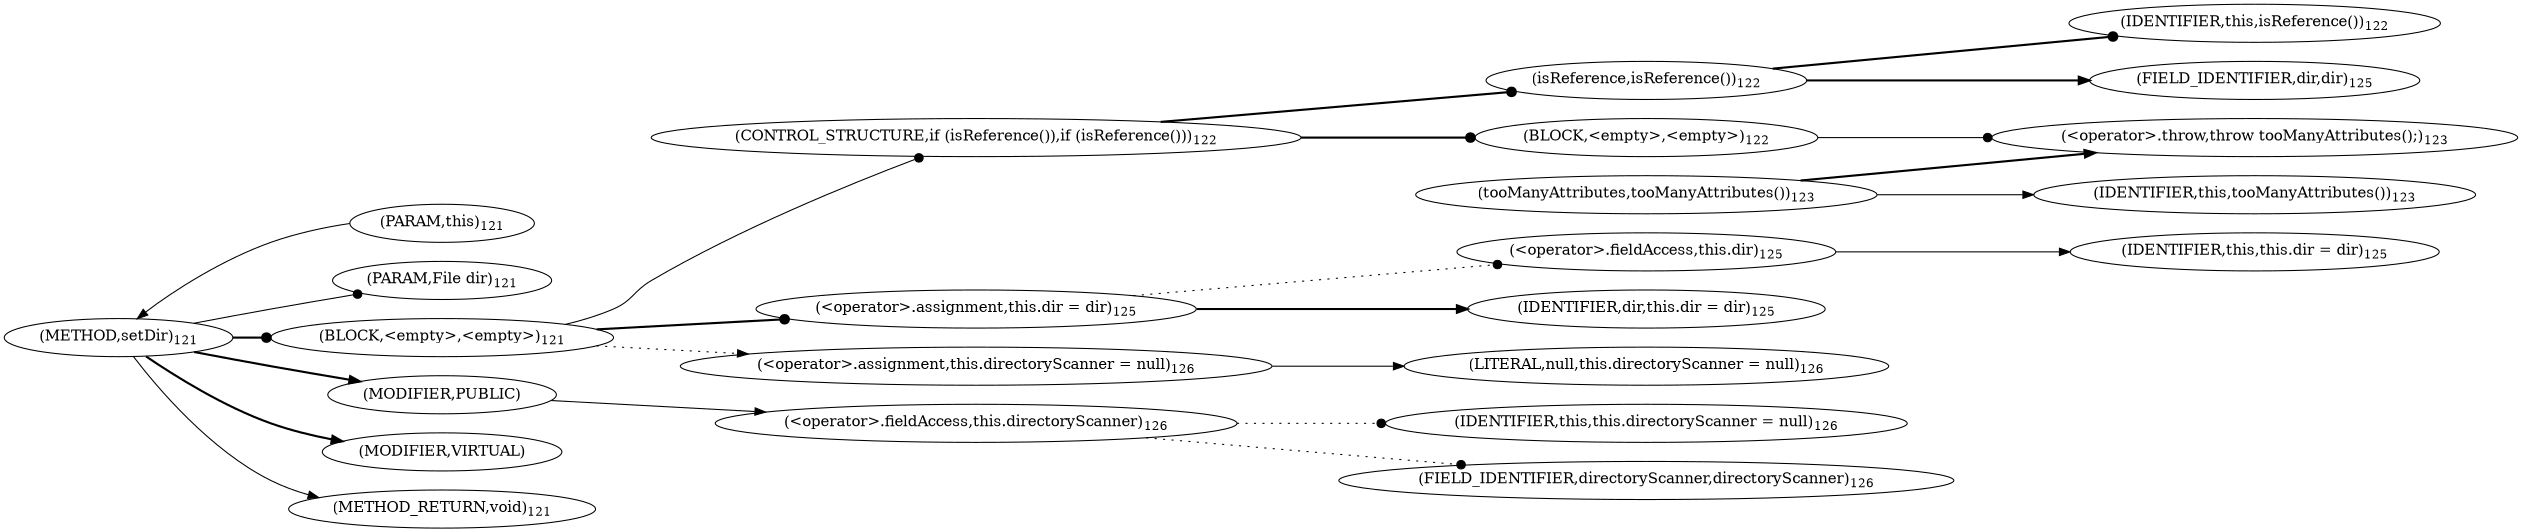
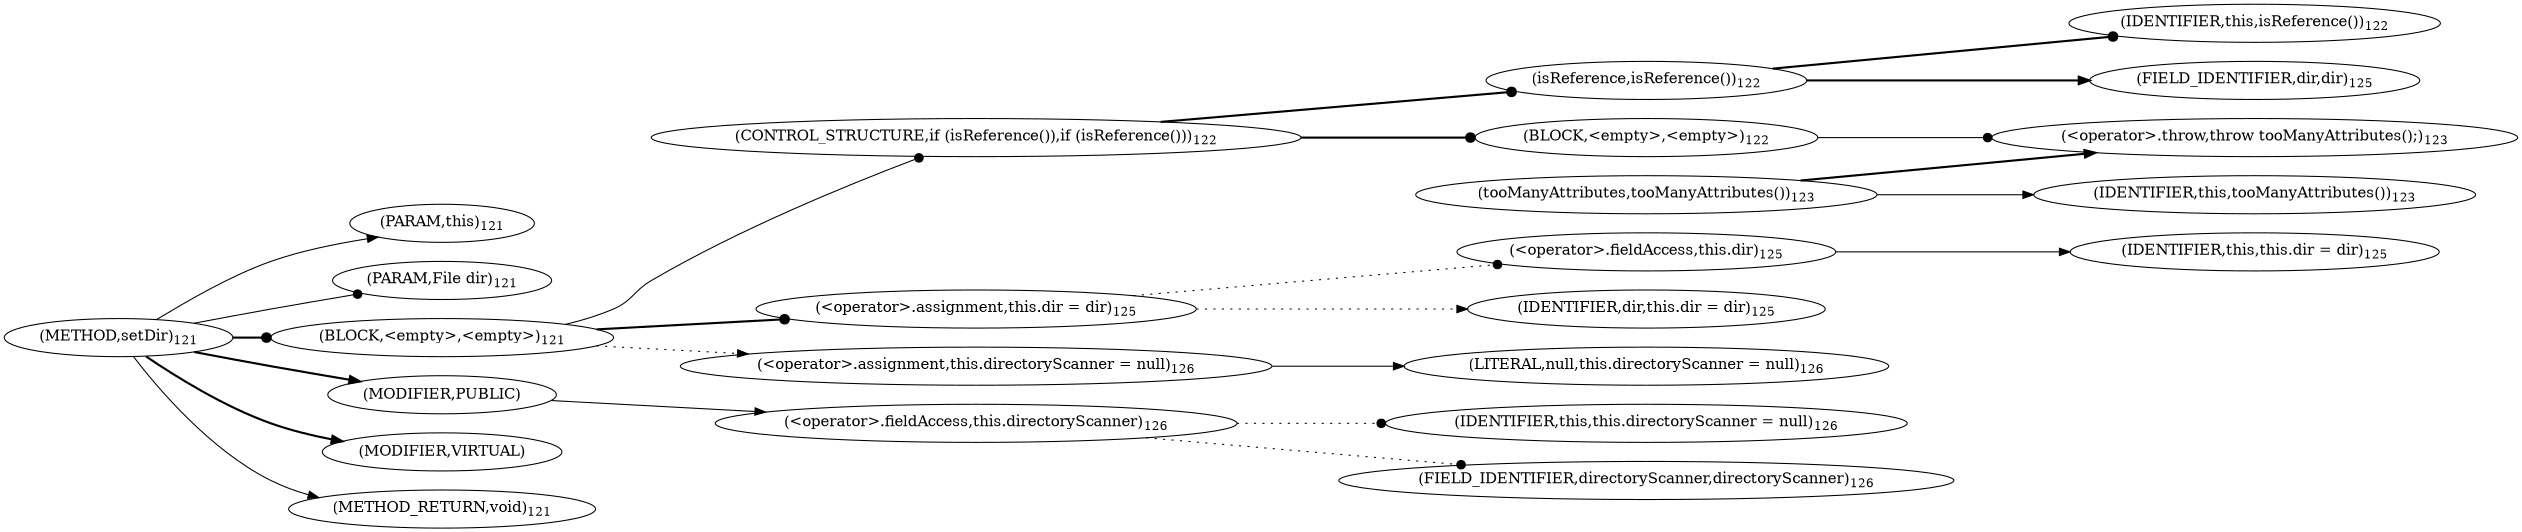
(242, 254) -> (257, 267)
(1327, 309) -> (1327, 309)
